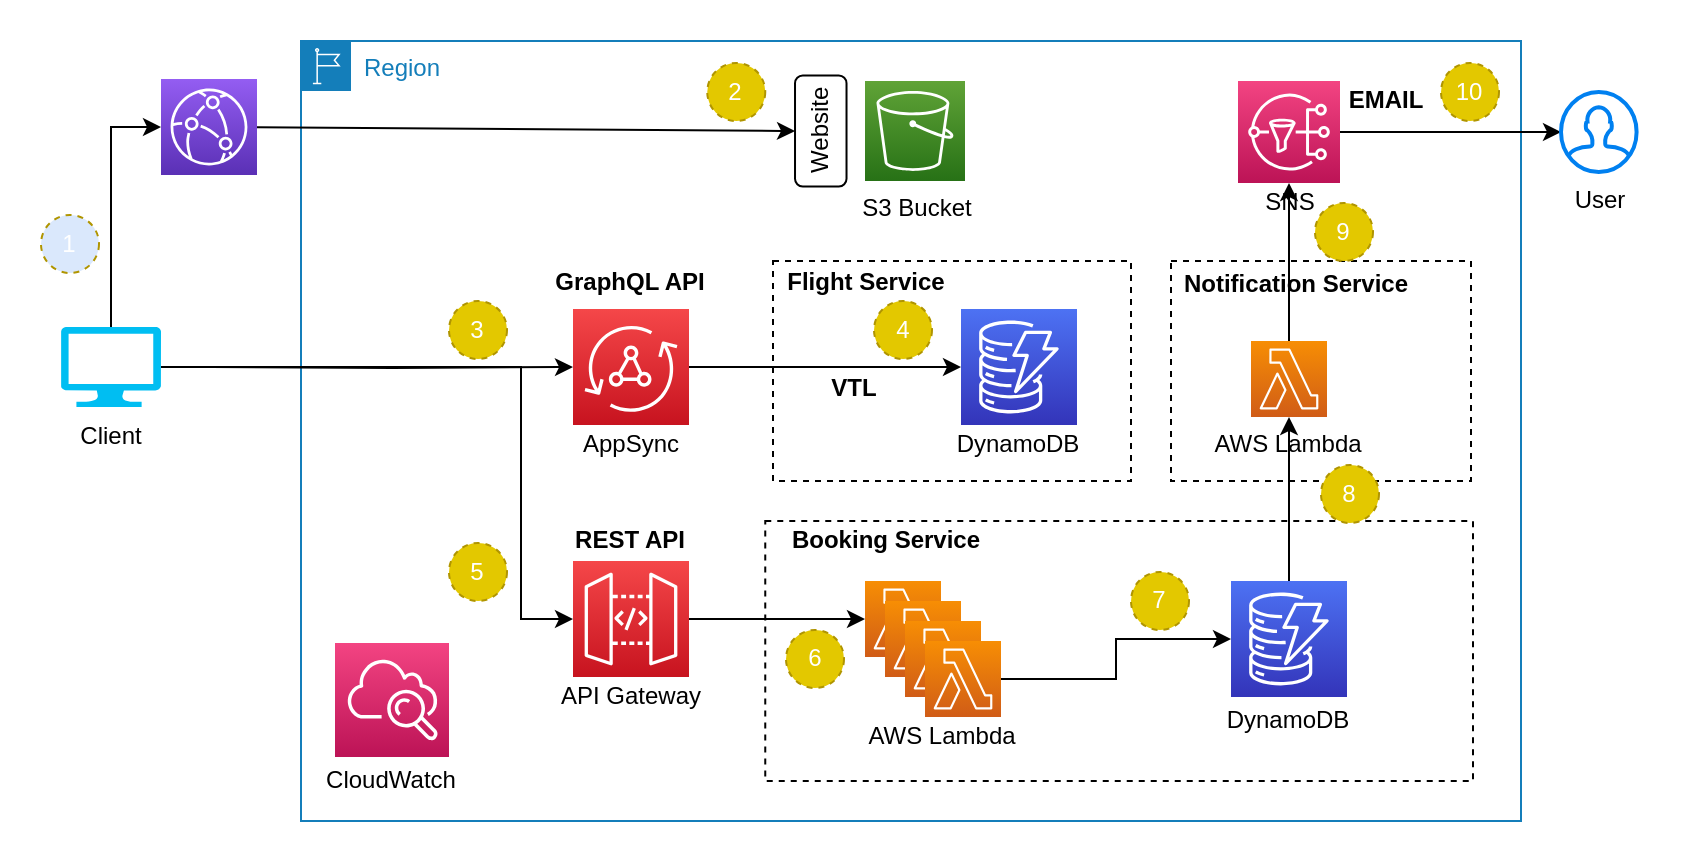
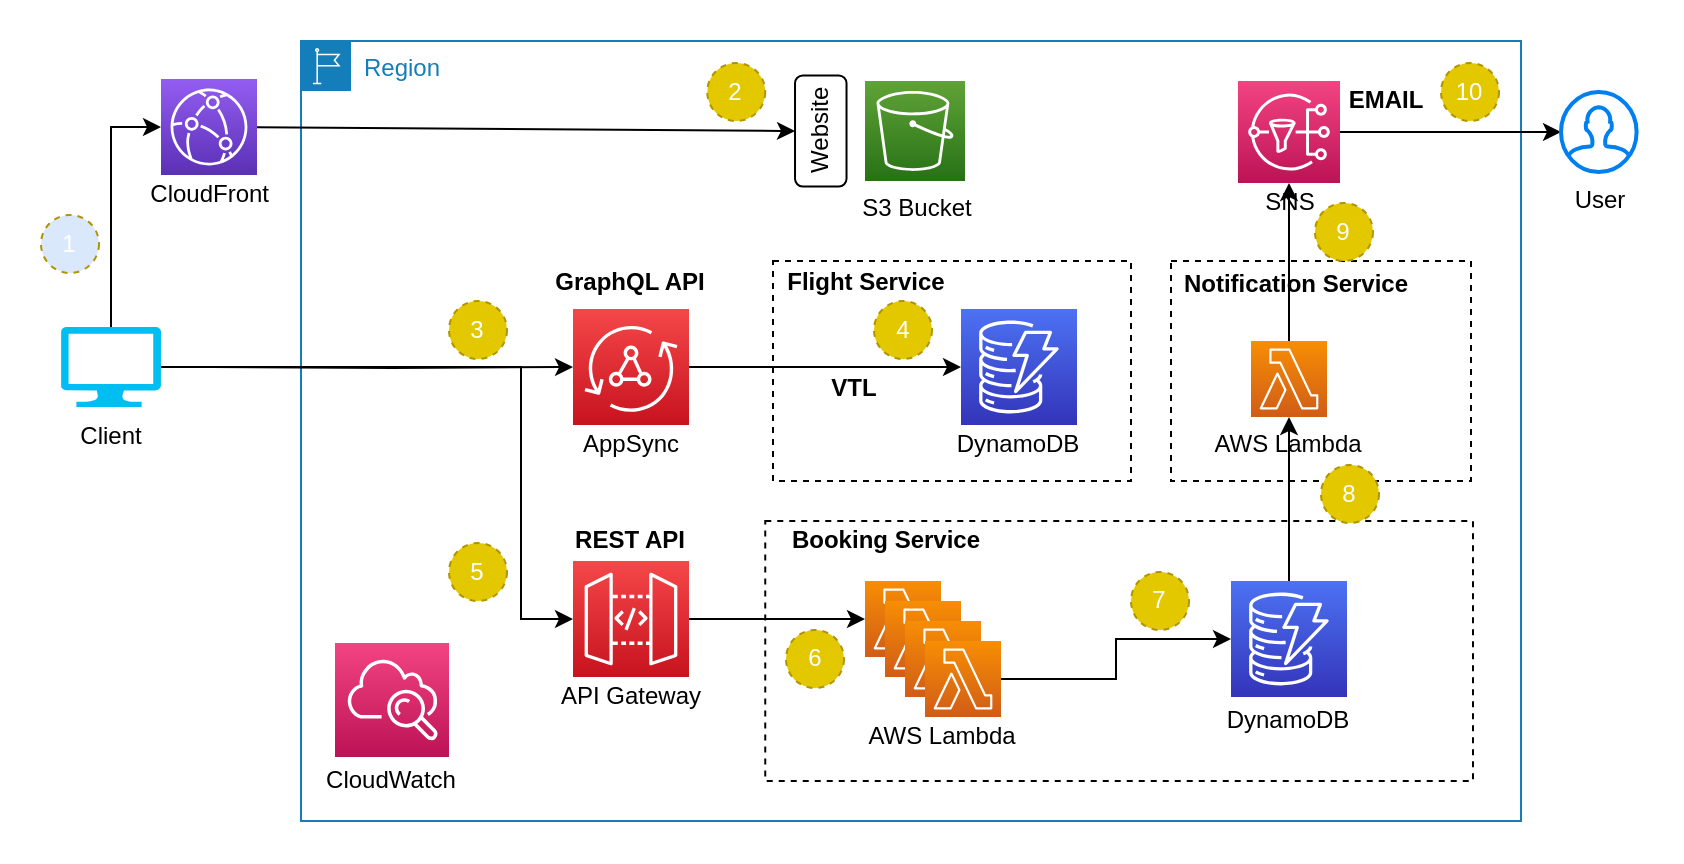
none -> (203, 195)
